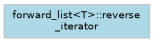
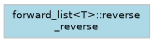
(77, 21) -> (77, 21)
